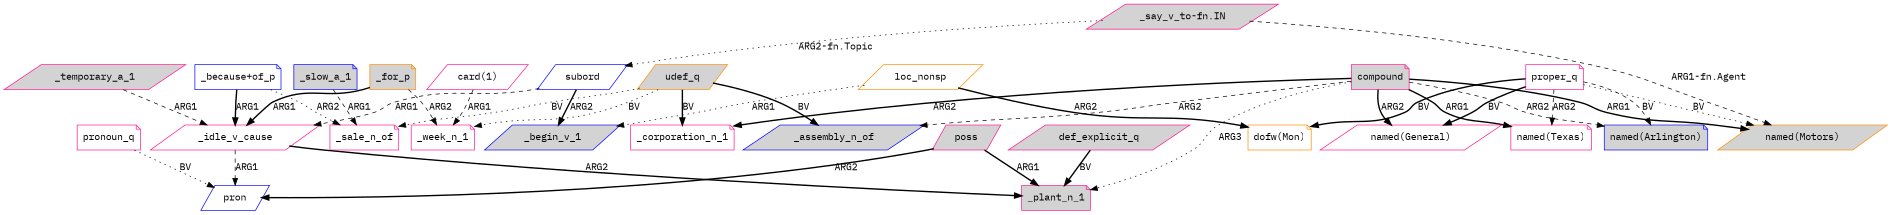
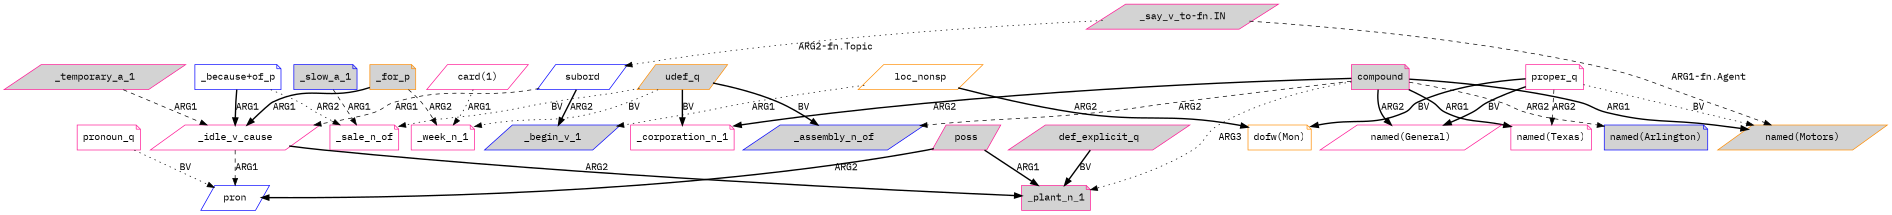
(1631, 101) -> none
(466, 105) -> (466, 105)
